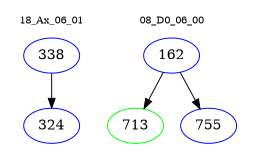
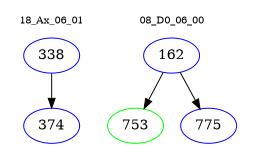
(52, 126) -> (52, 126)
(136, 126) -> (136, 126)
(209, 126) -> (209, 126)
